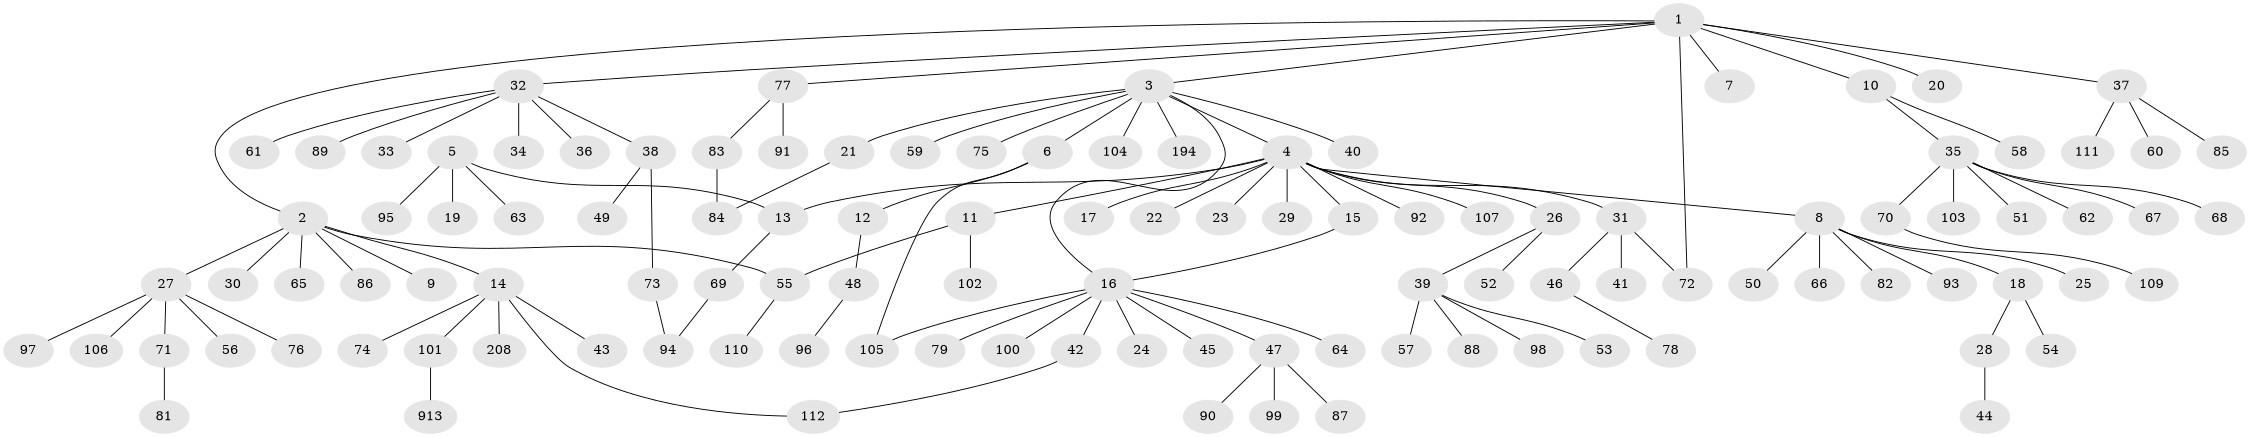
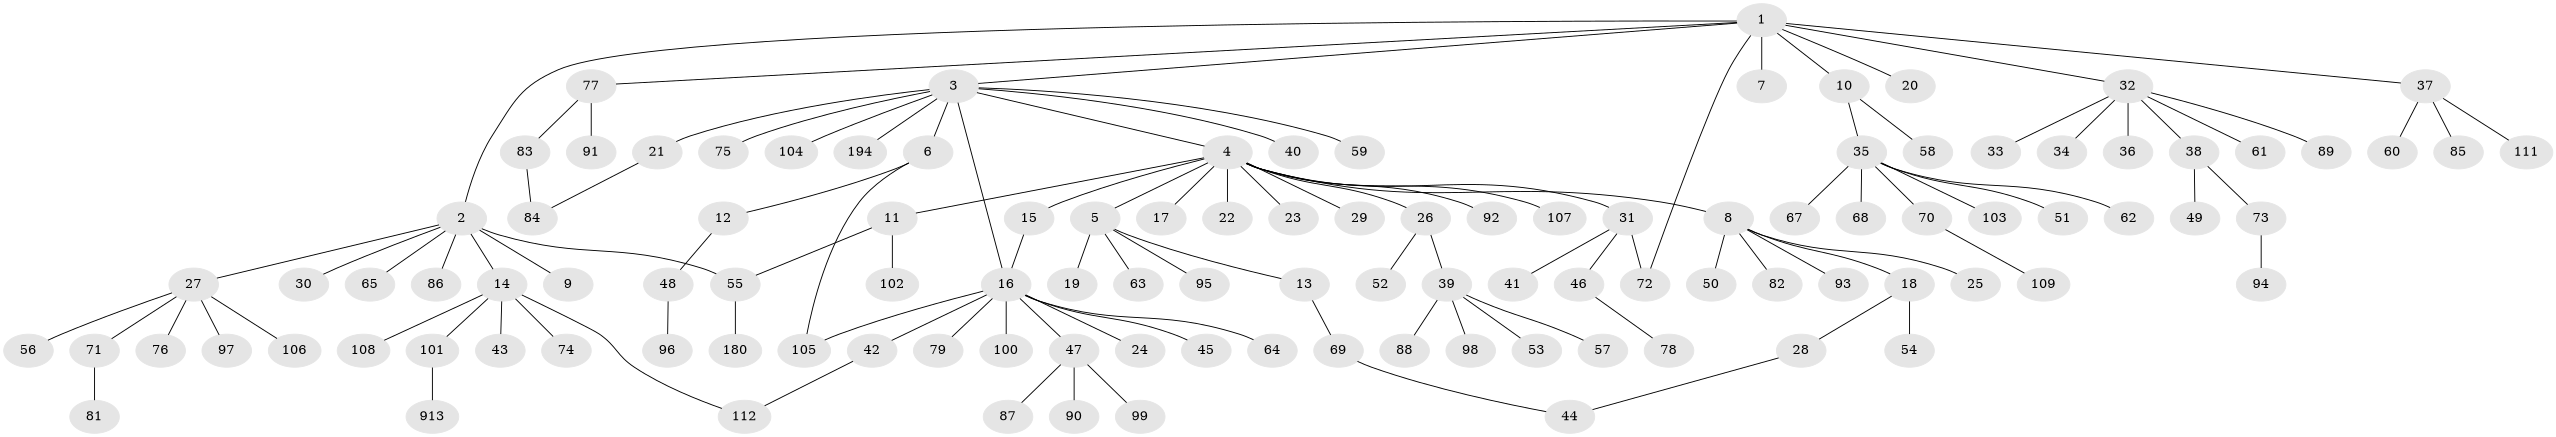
(1034, 182) -> (1161, 185)
(1820, 285) -> none
(694, 318) -> (1451, 391)
(499, 351) -> (364, 351)
(736, 351) -> (735, 351)
